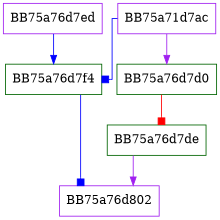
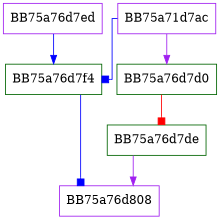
(109, 201) -> (109, 201)
